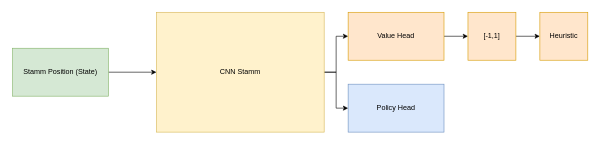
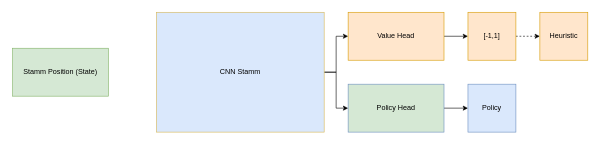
(525, 36) -> (525, 36)
(150, 72) -> none
(240, 72) -> (240, 72)
(396, 108) -> (396, 108)
none -> (462, 108)
none -> (492, 108)
